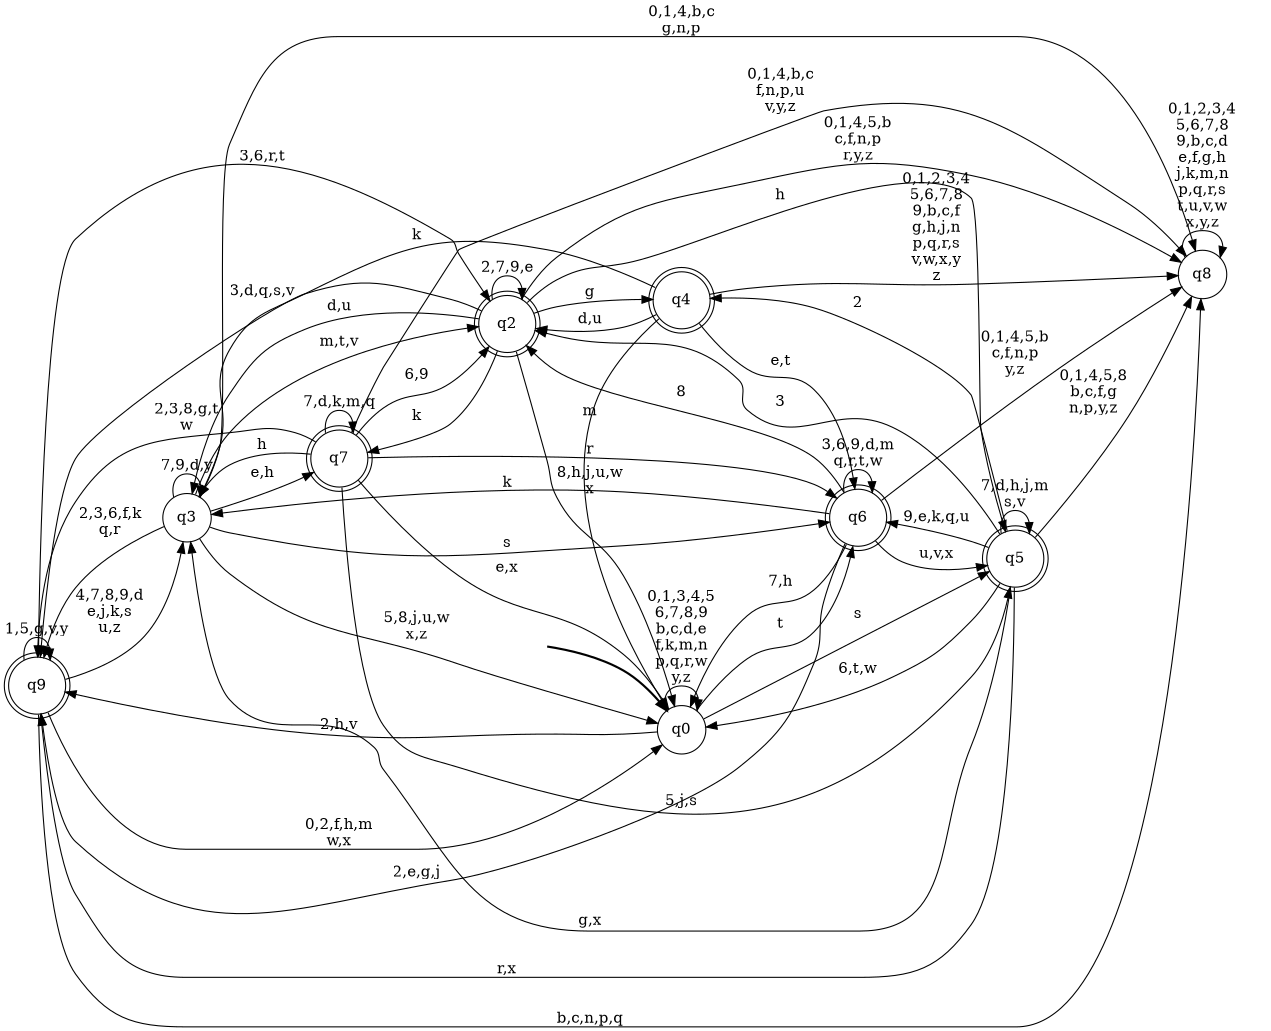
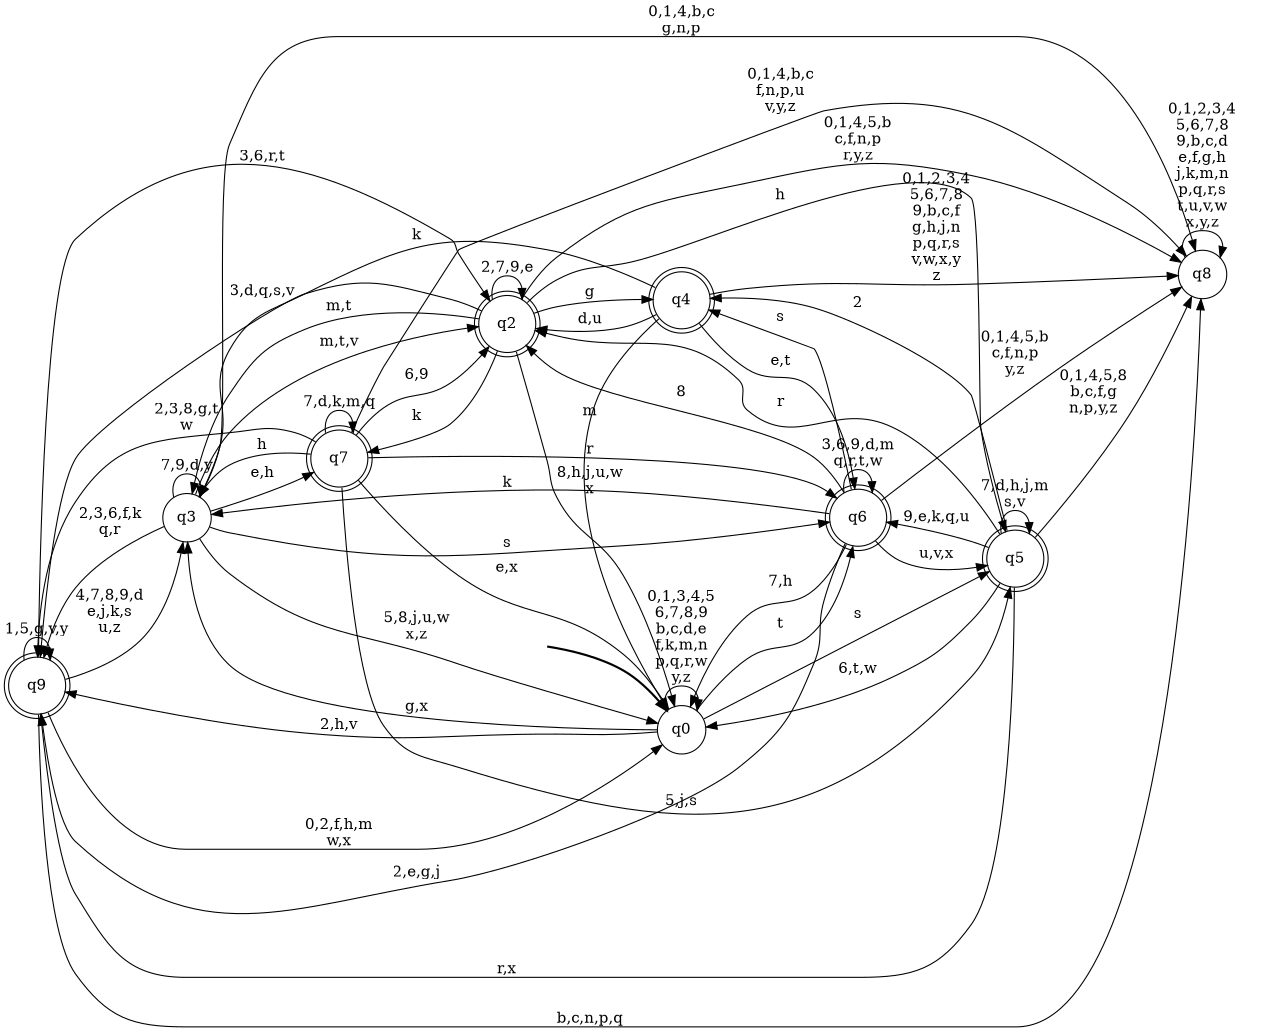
(339, 306) -> (339, 306)
none -> (823, 369)
(781, 402) -> (781, 402)
(620, 931) -> (392, 714)
